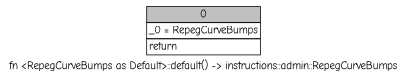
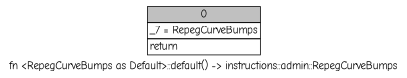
(204, 30) -> (204, 30)
